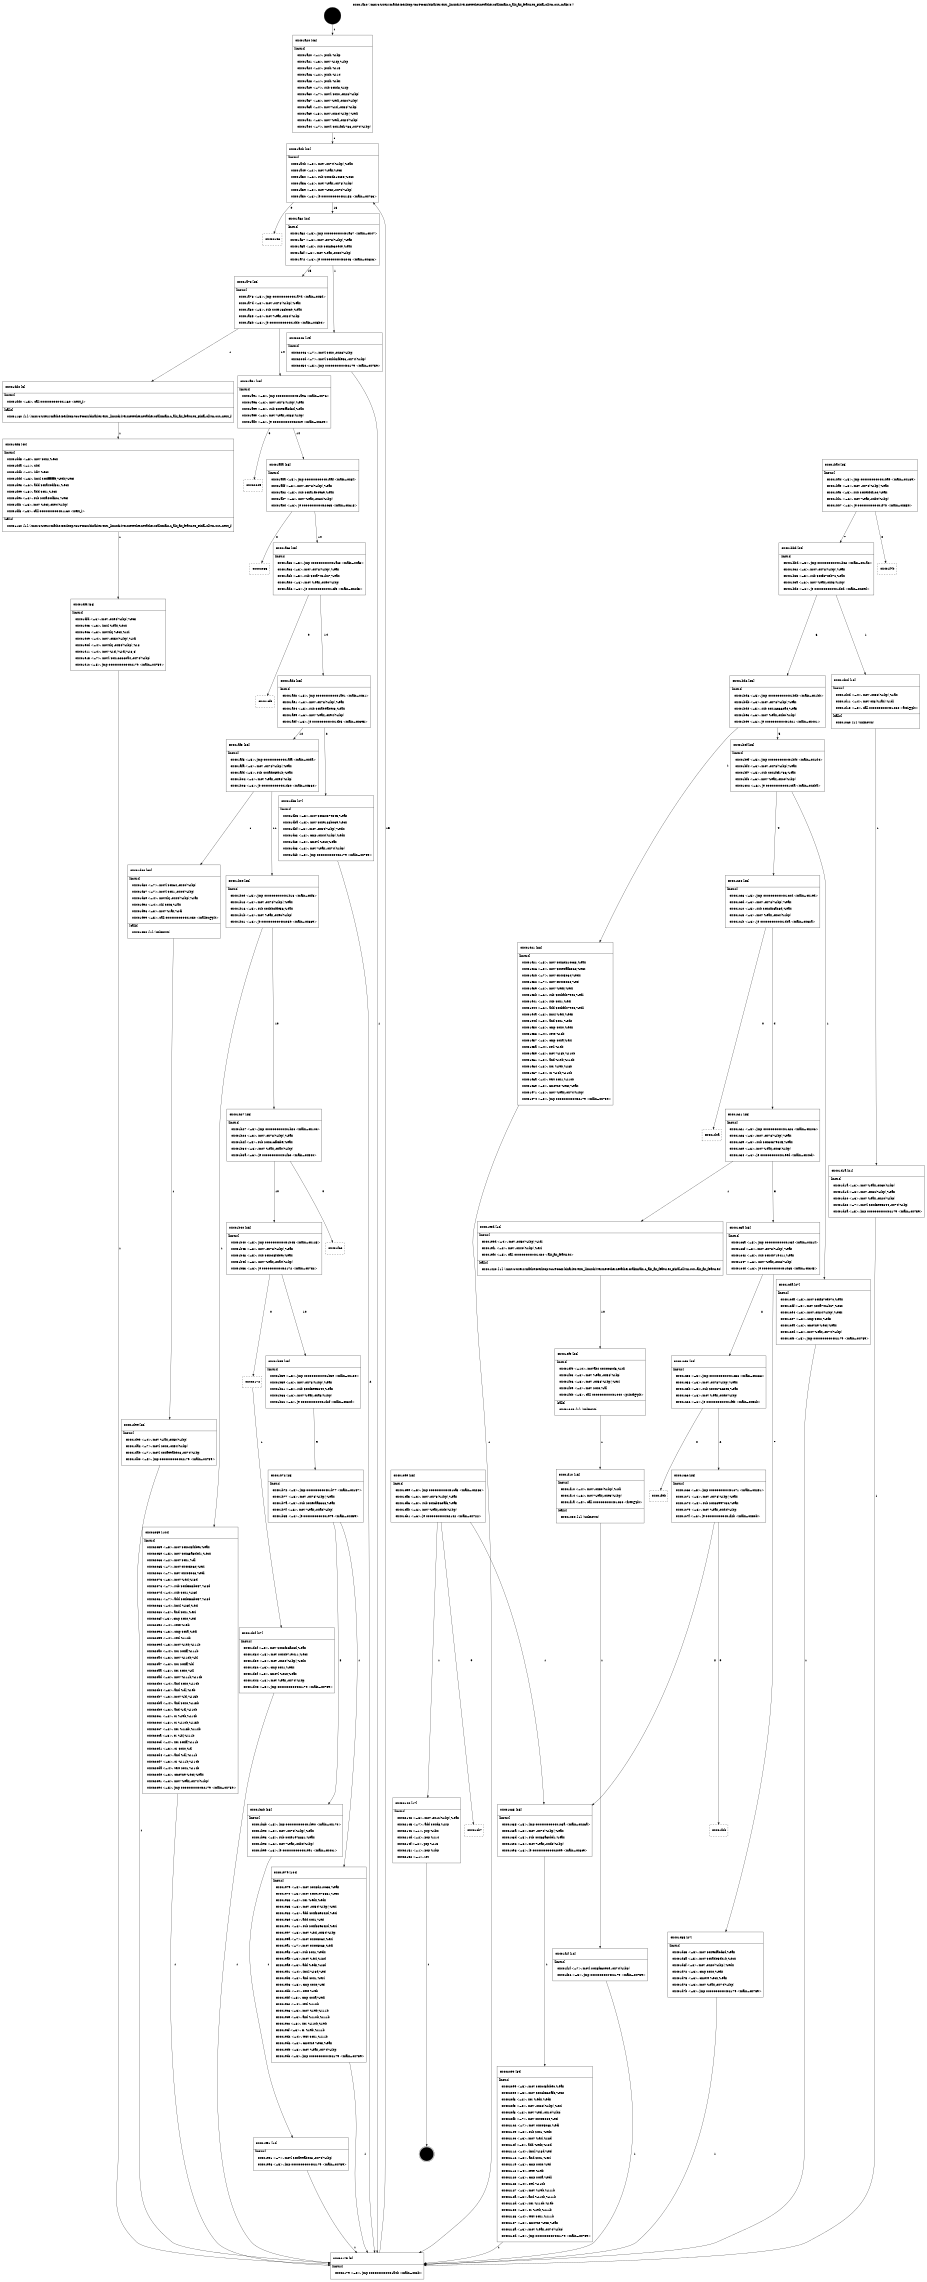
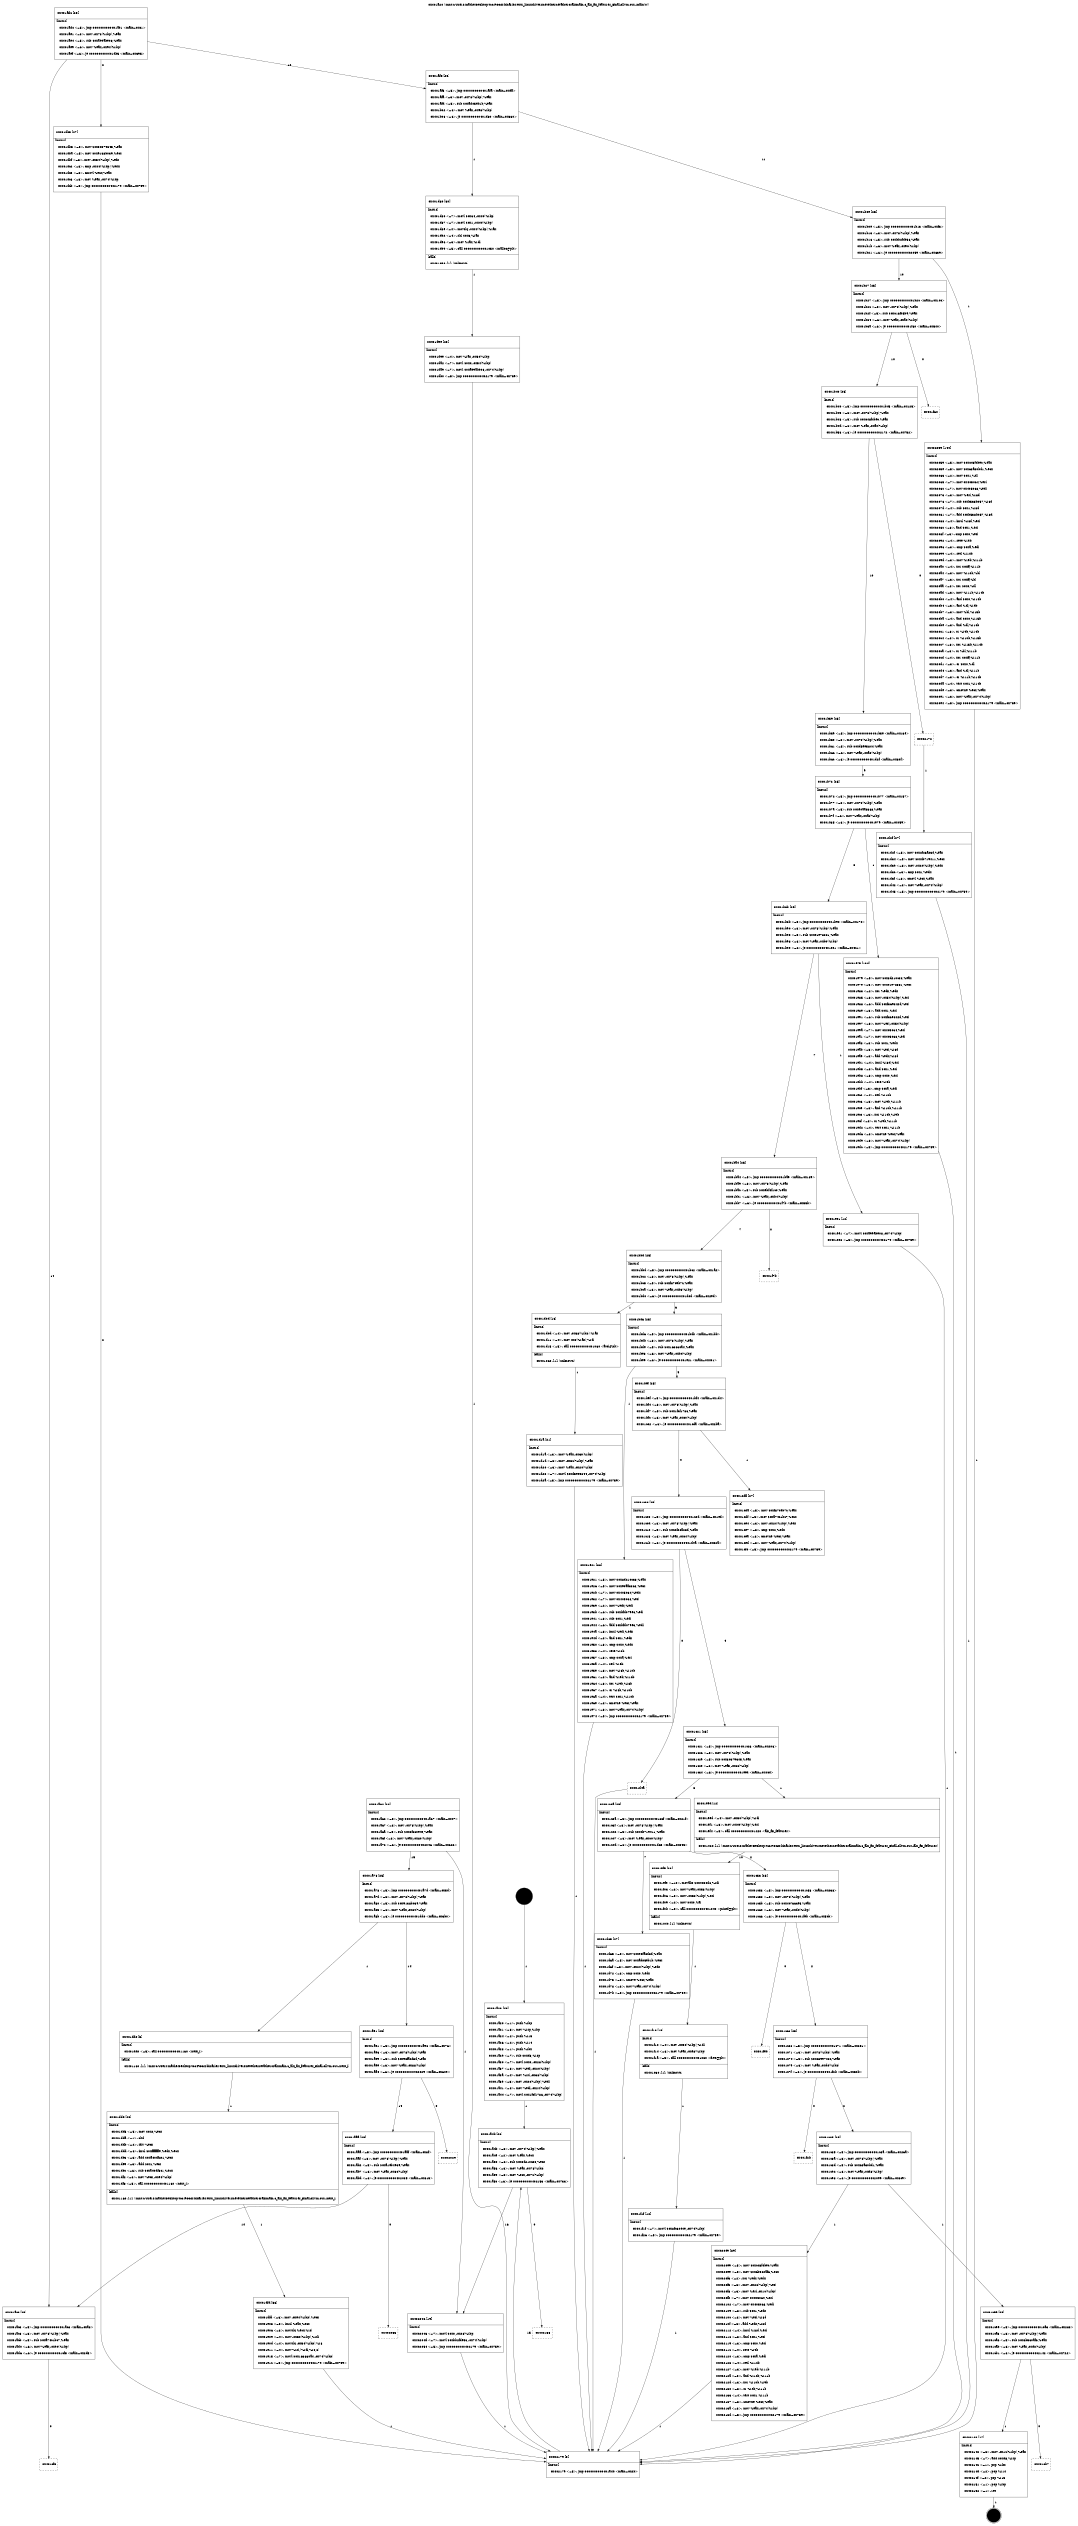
(333, 207) -> (488, 2249)
(322, 634) -> (50, 1180)
none -> (794, 1054)
(523, 1658) -> (942, 2242)
(804, 1962) -> (593, 2107)
